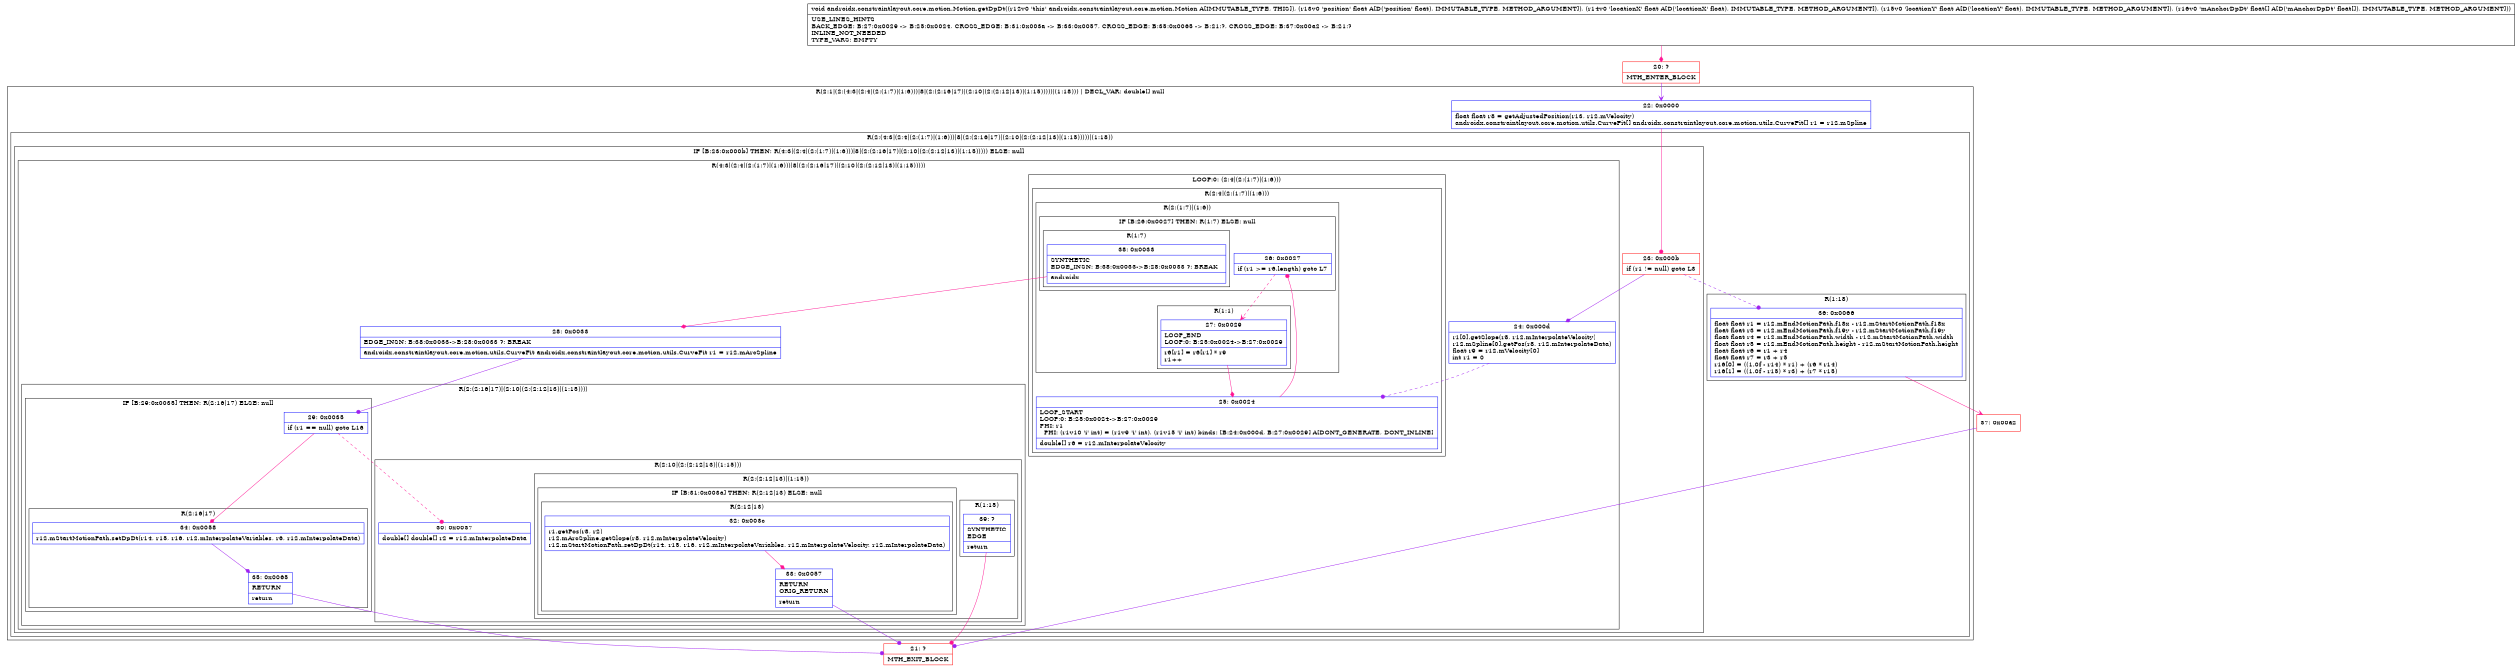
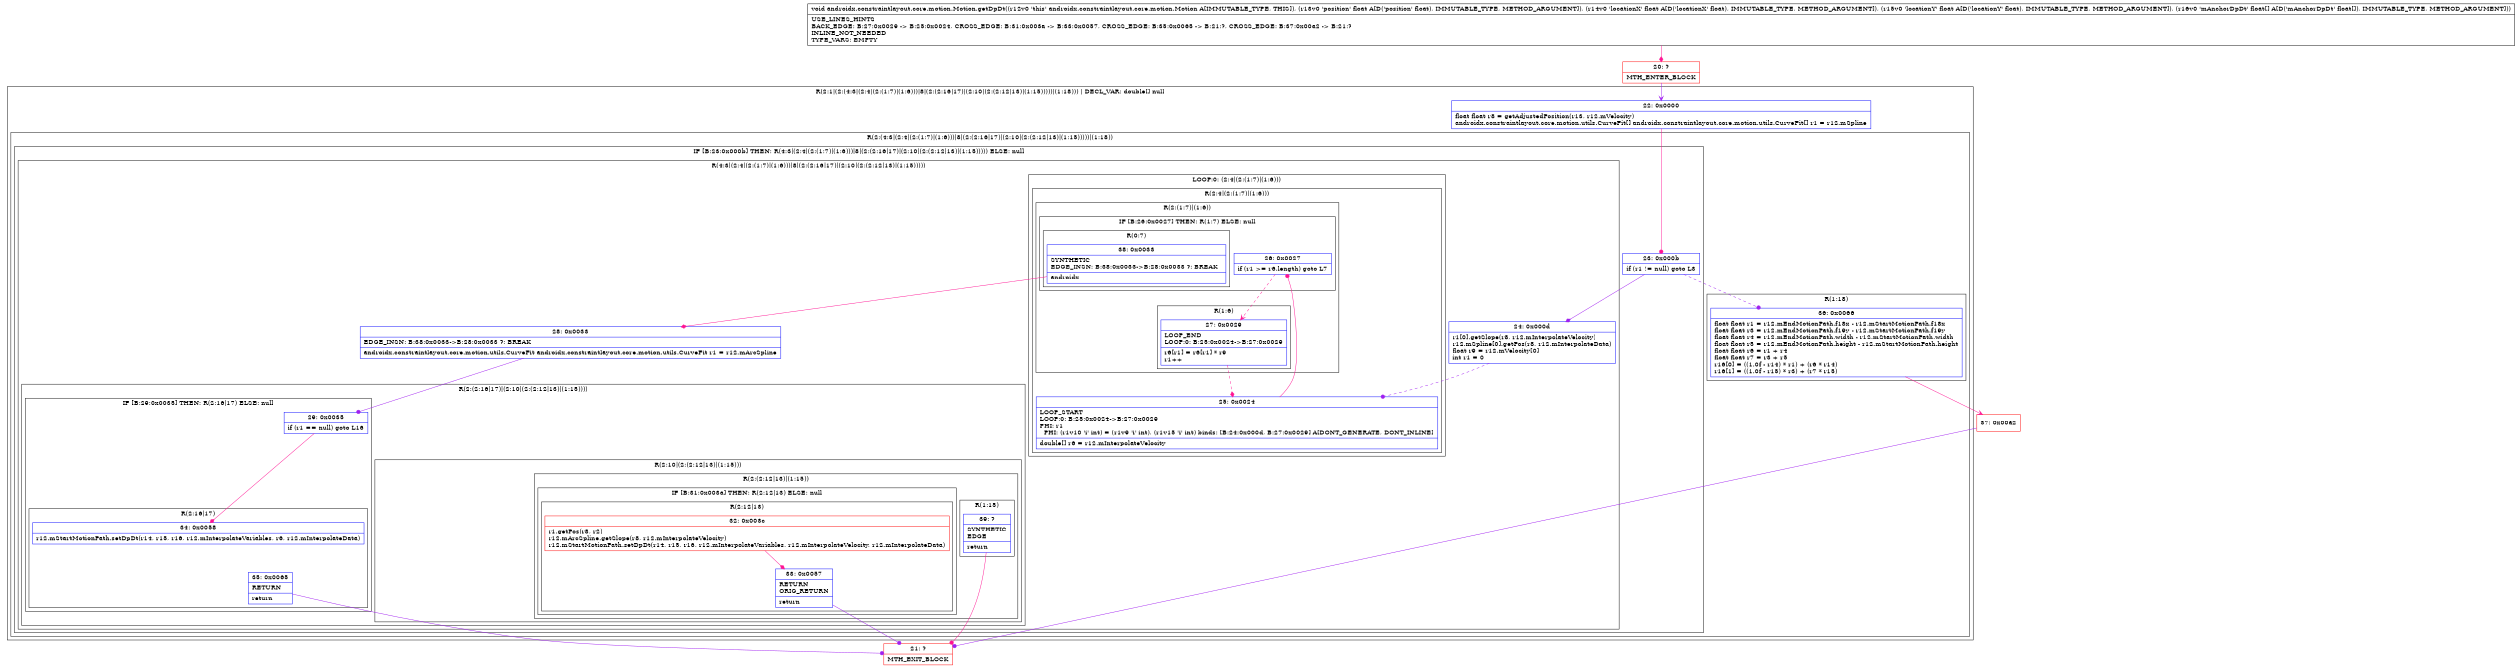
(1136, 236) -> (1136, 236)
(1661, 264) -> (1661, 264)
(1224, 311) -> (1224, 311)
(1230, 378) -> (1230, 378)
(455, 533) -> none
(747, 533) -> (747, 533)
(229, 556) -> none
